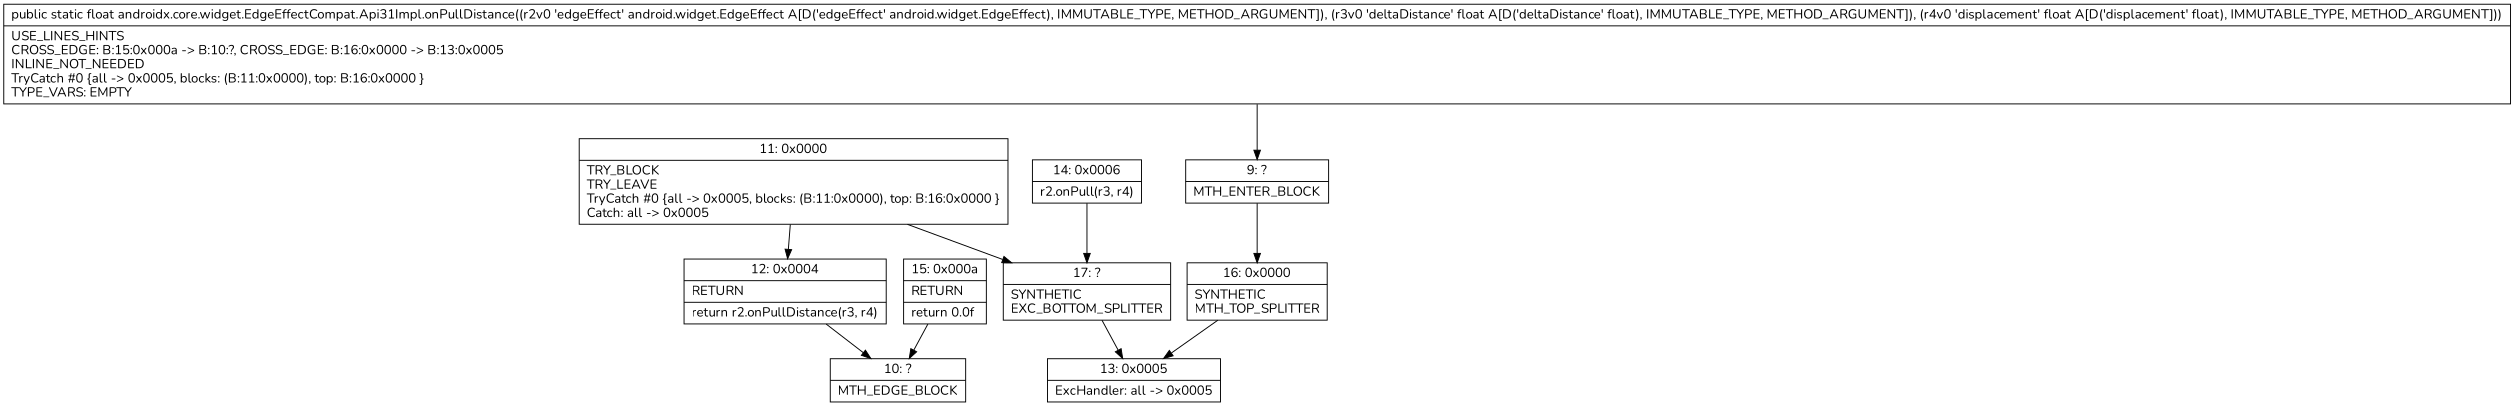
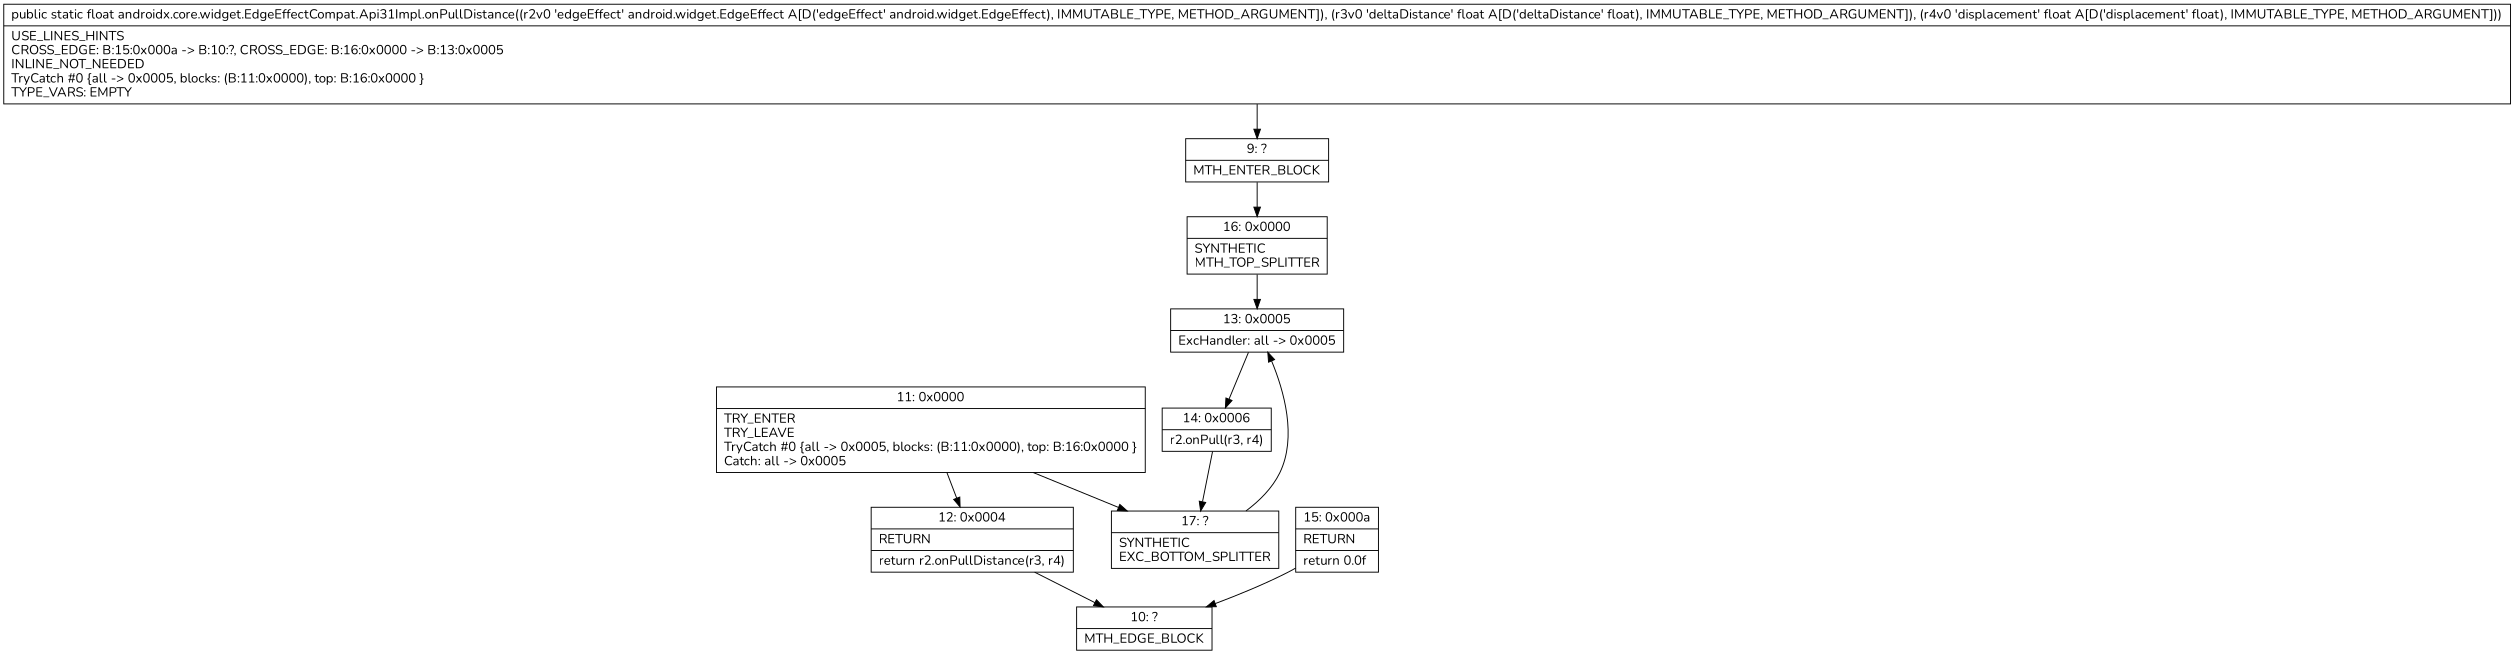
(623, 171) -> (760, 419)
none -> (1239, 376)
